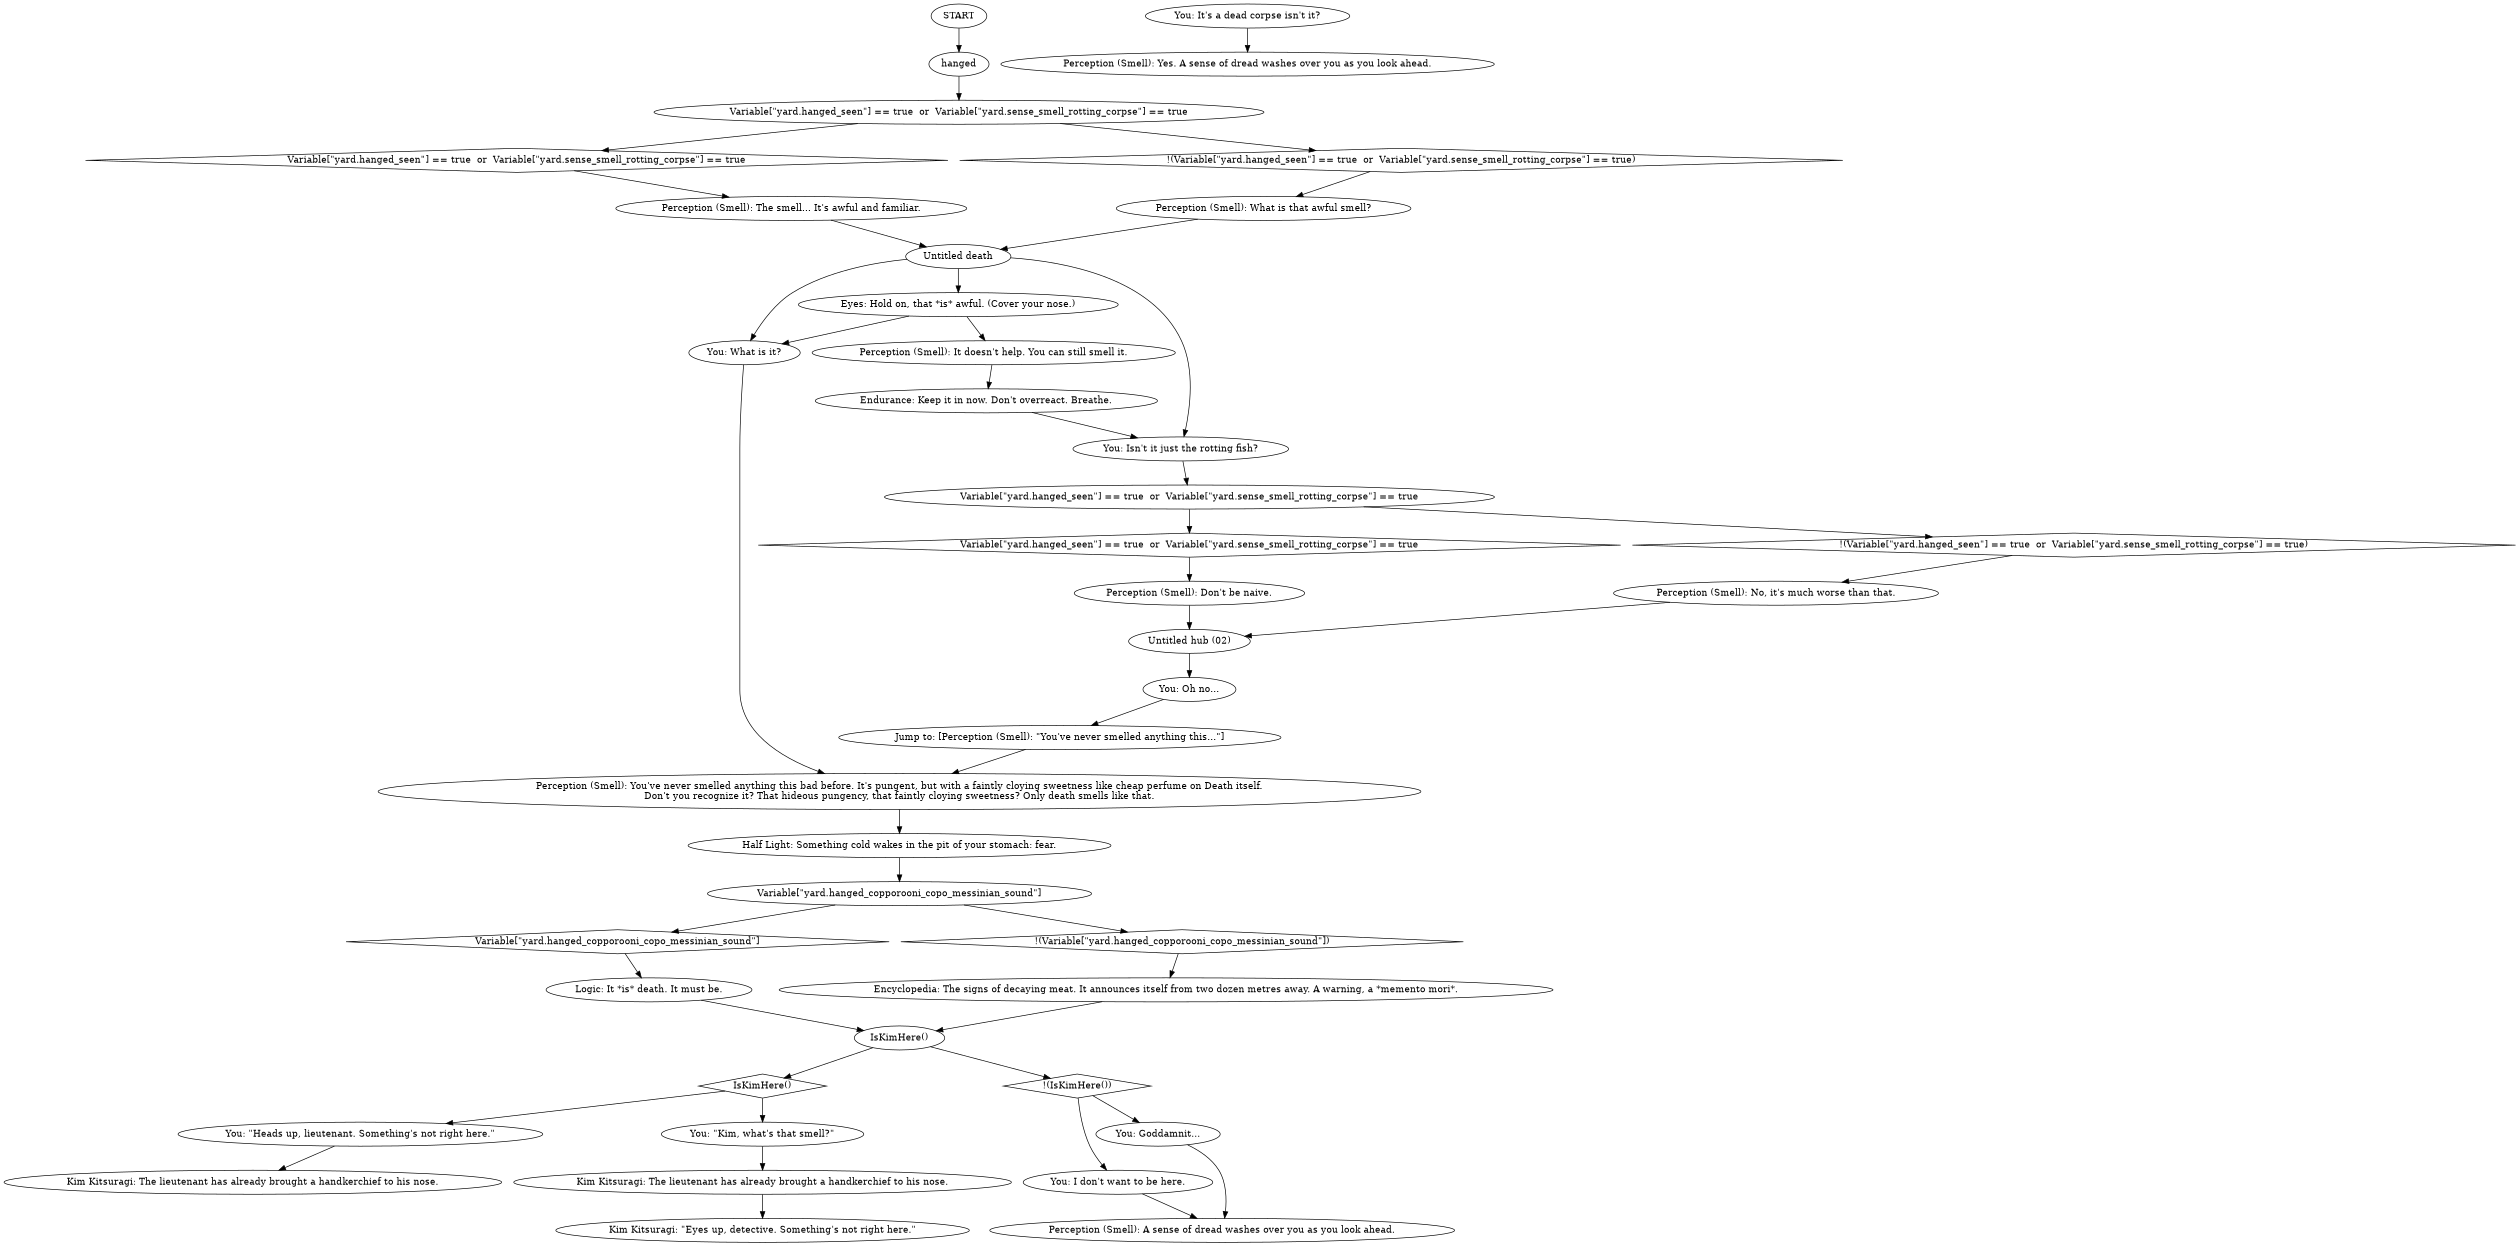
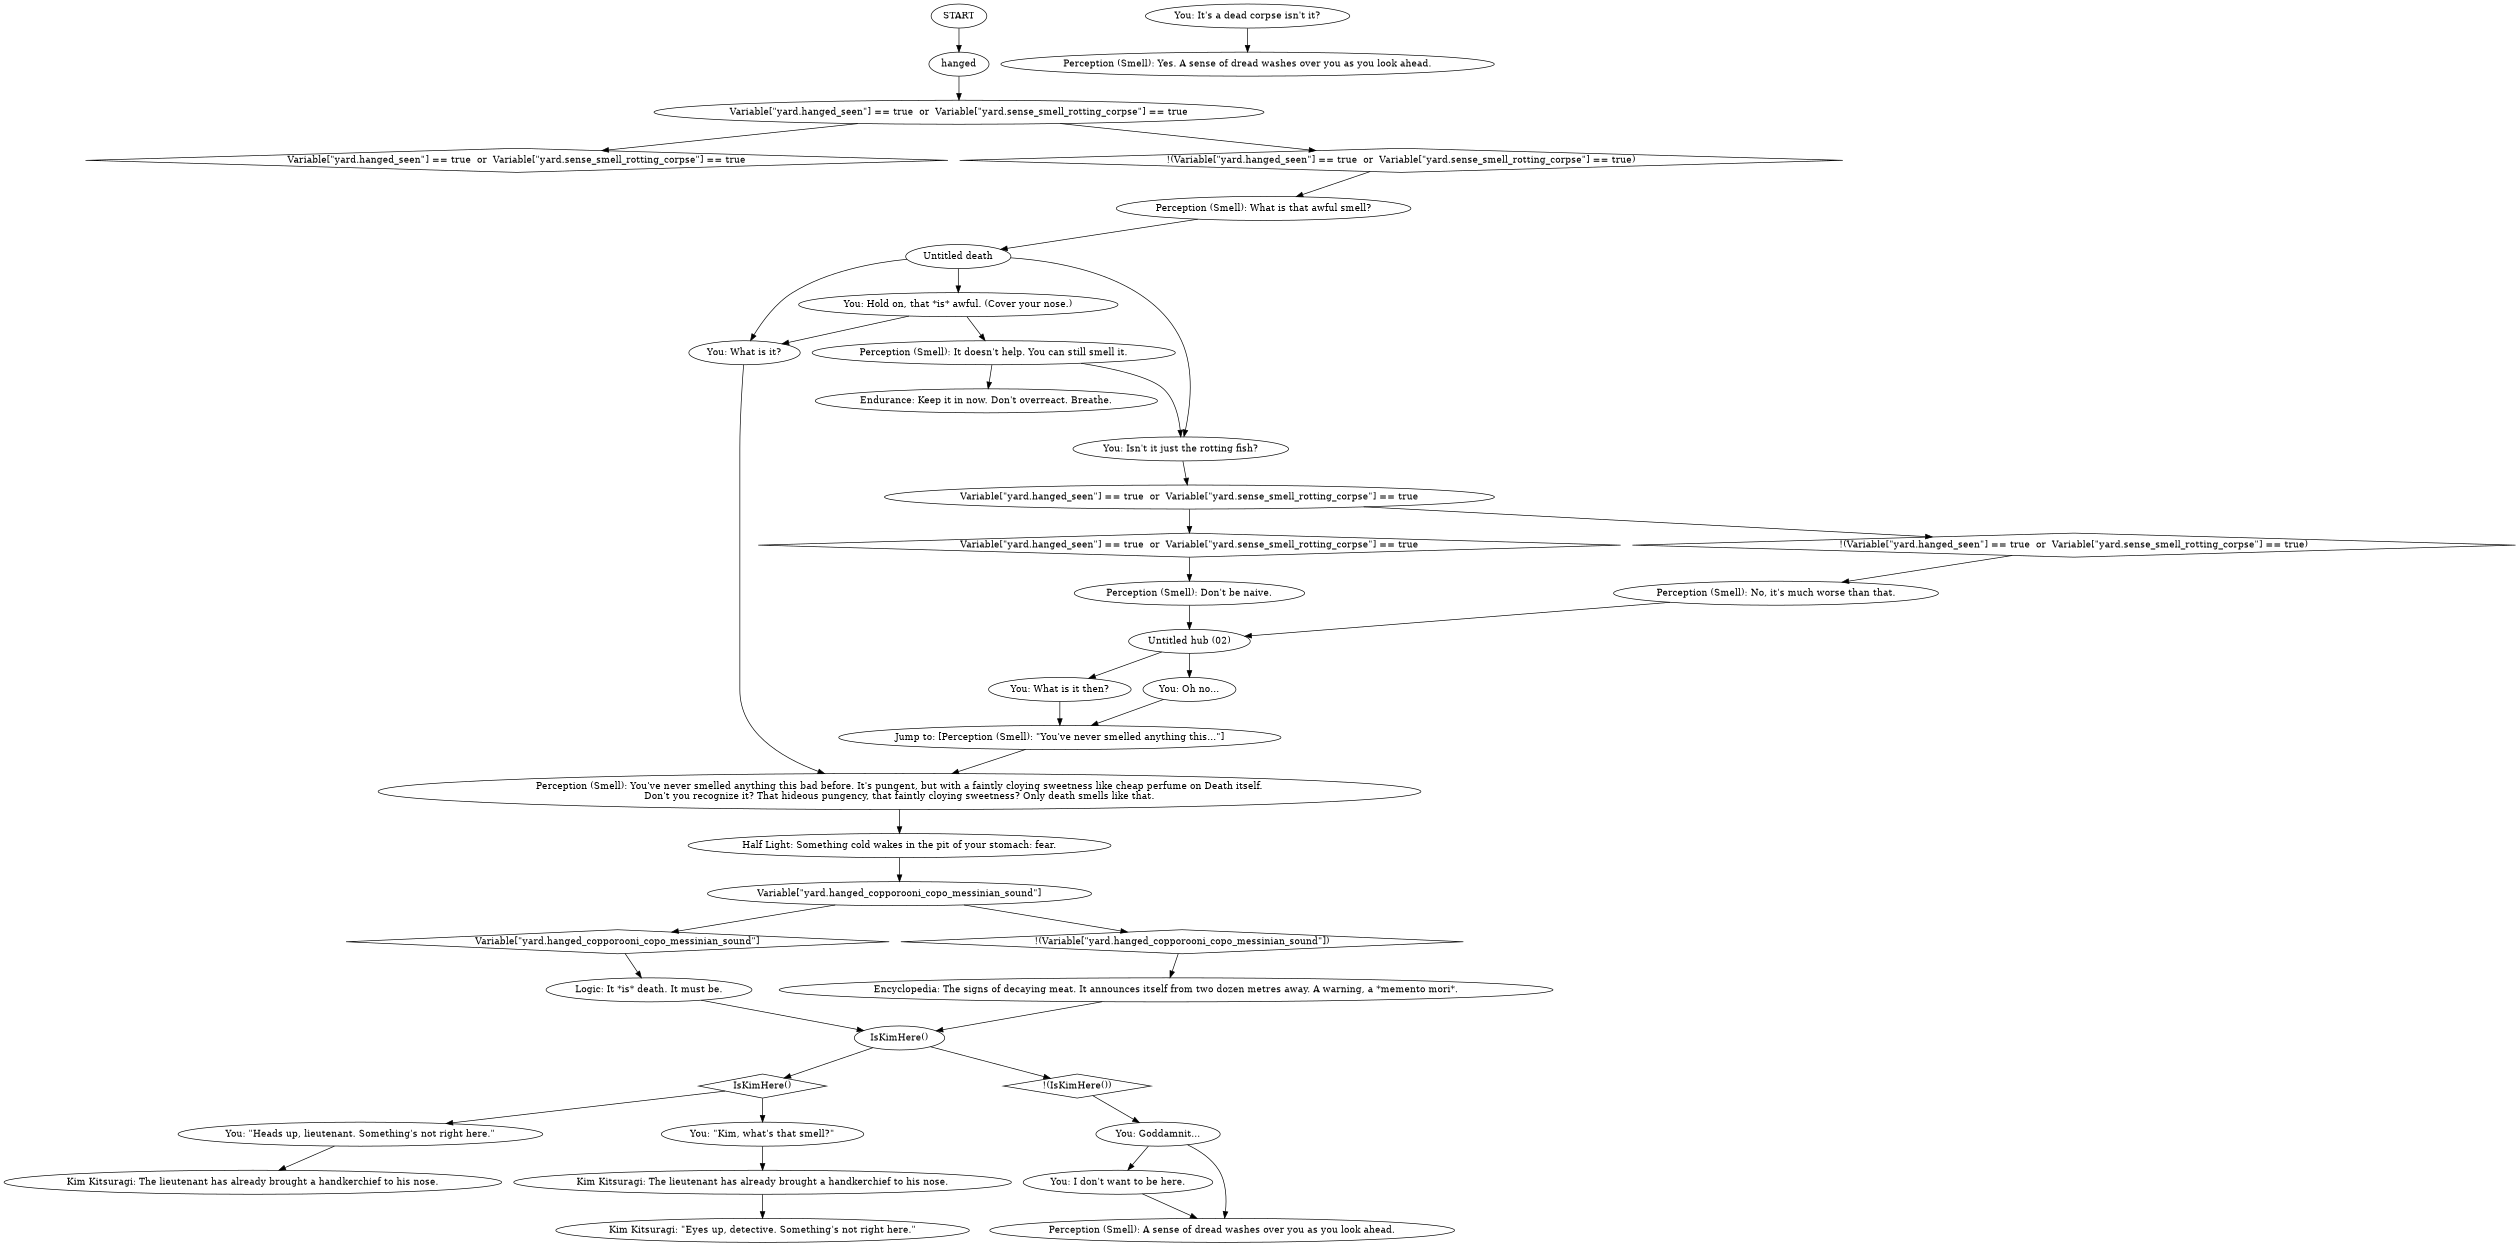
(791, 208) -> none
(958, 305) -> (958, 305)
(1081, 424) -> (1145, 379)
none -> (1060, 689)
(1085, 1133) -> (1140, 1155)
